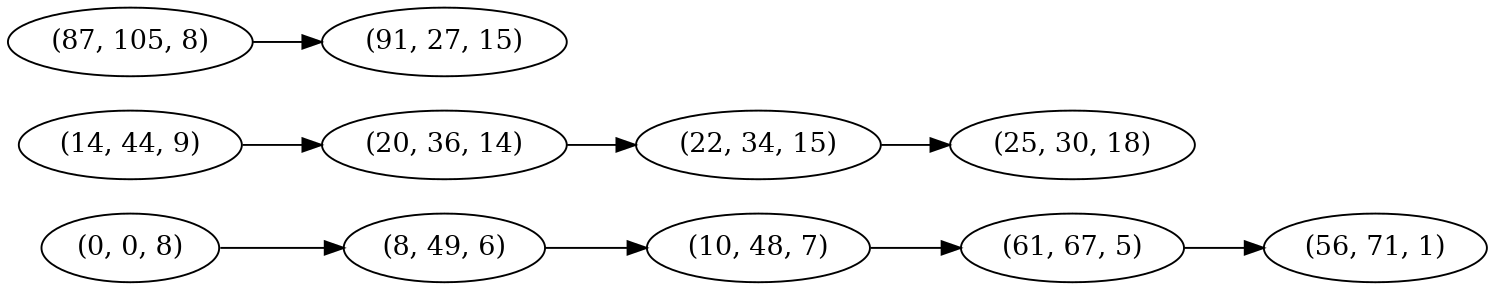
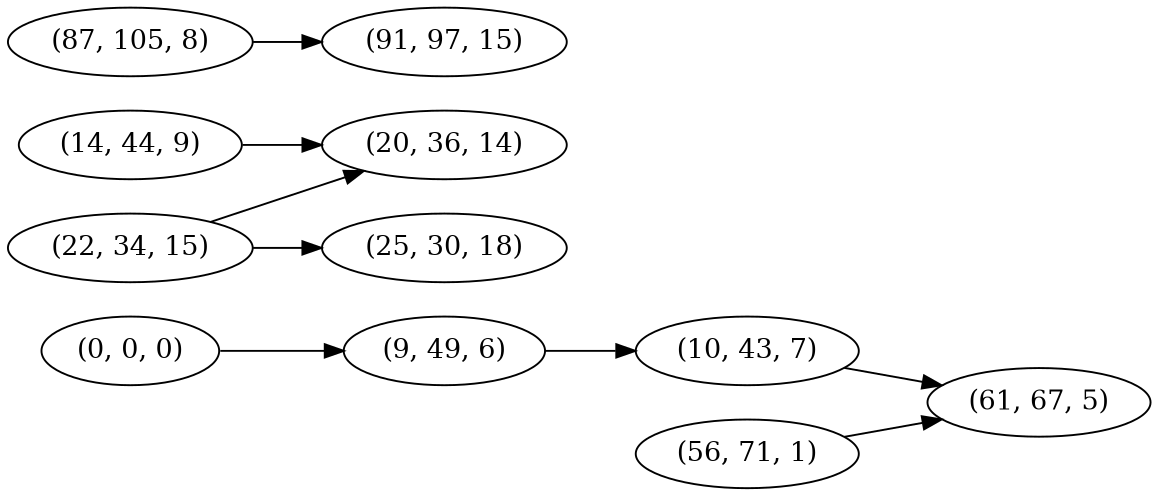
(444, 42) -> (444, 42)
(592, 145) -> (278, 200)
(130, 248) -> (130, 351)
(444, 248) -> (444, 351)
(758, 248) -> (747, 351)
(1214, 248) -> (883, 430)
